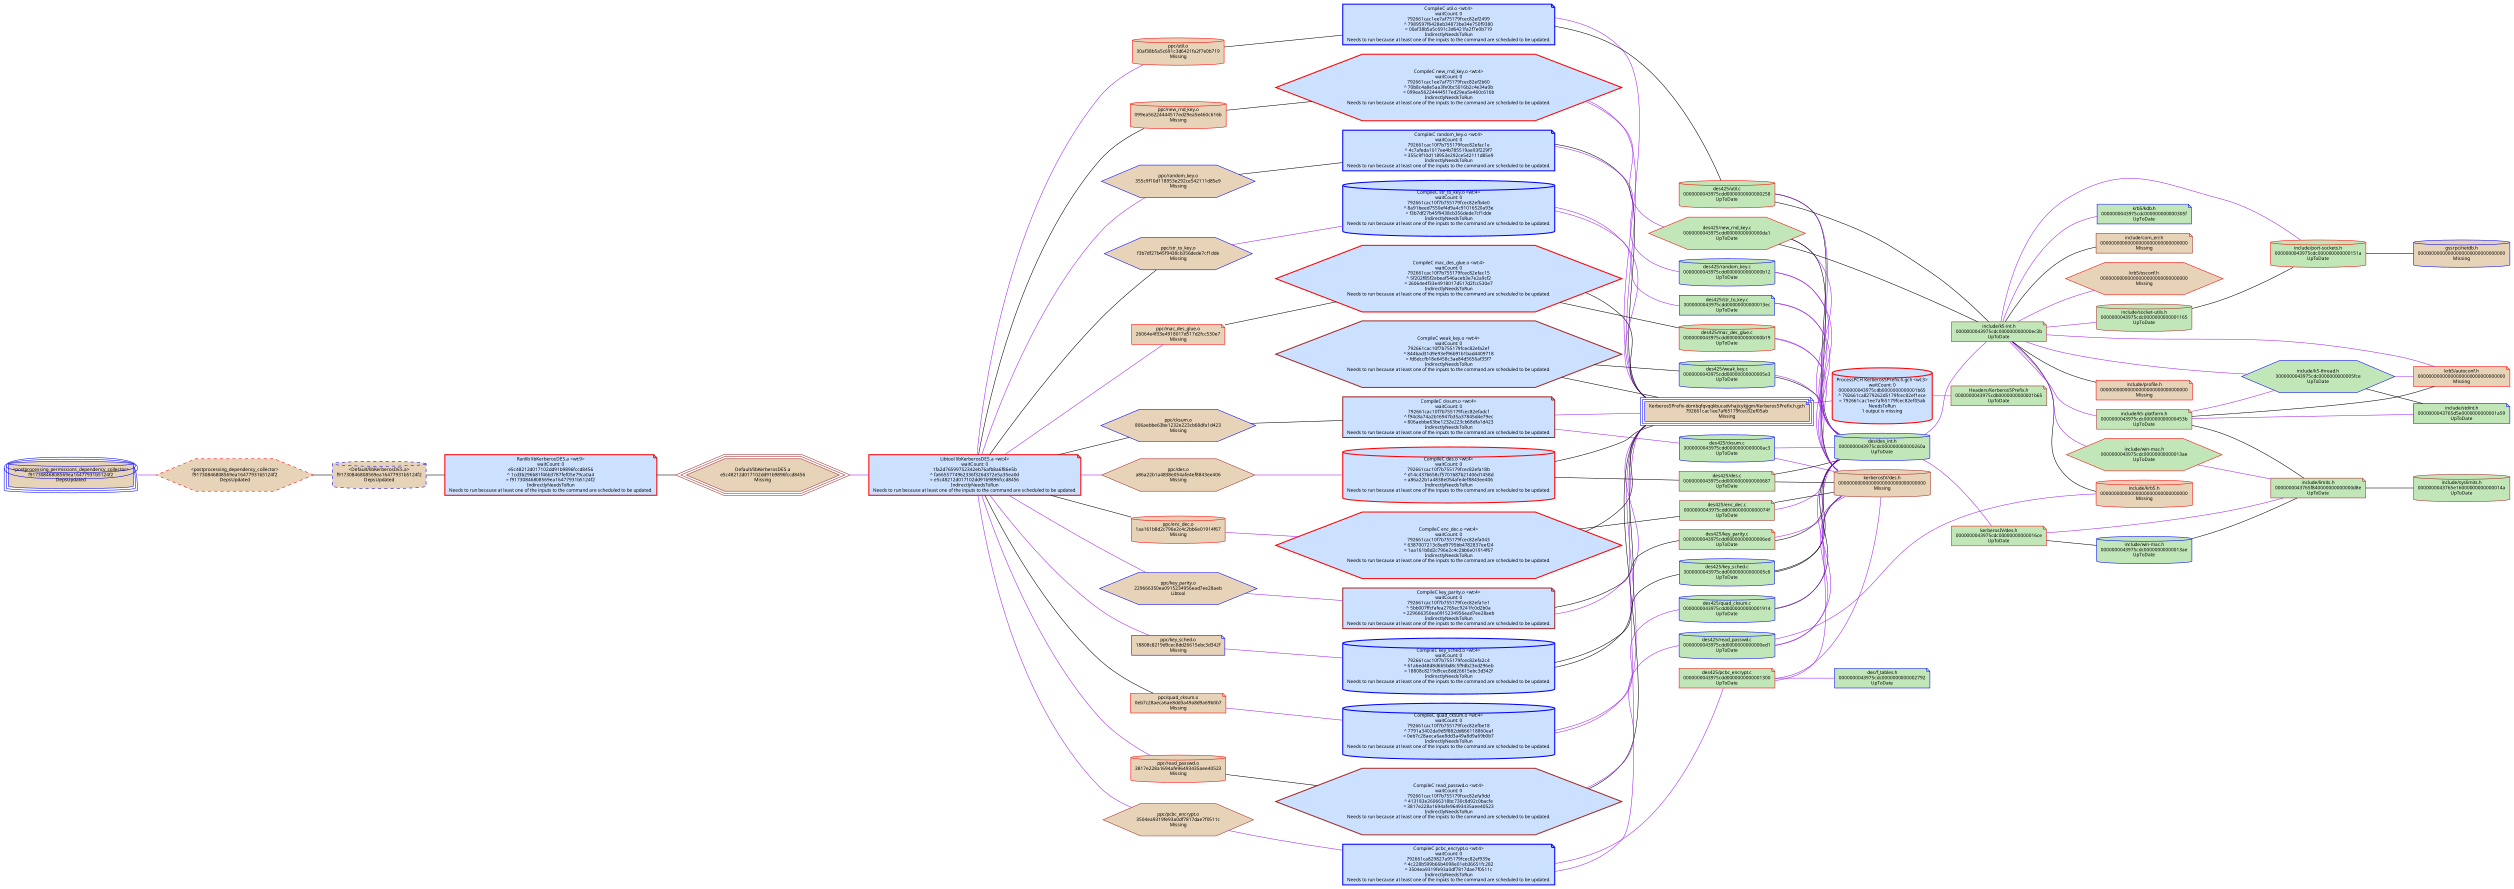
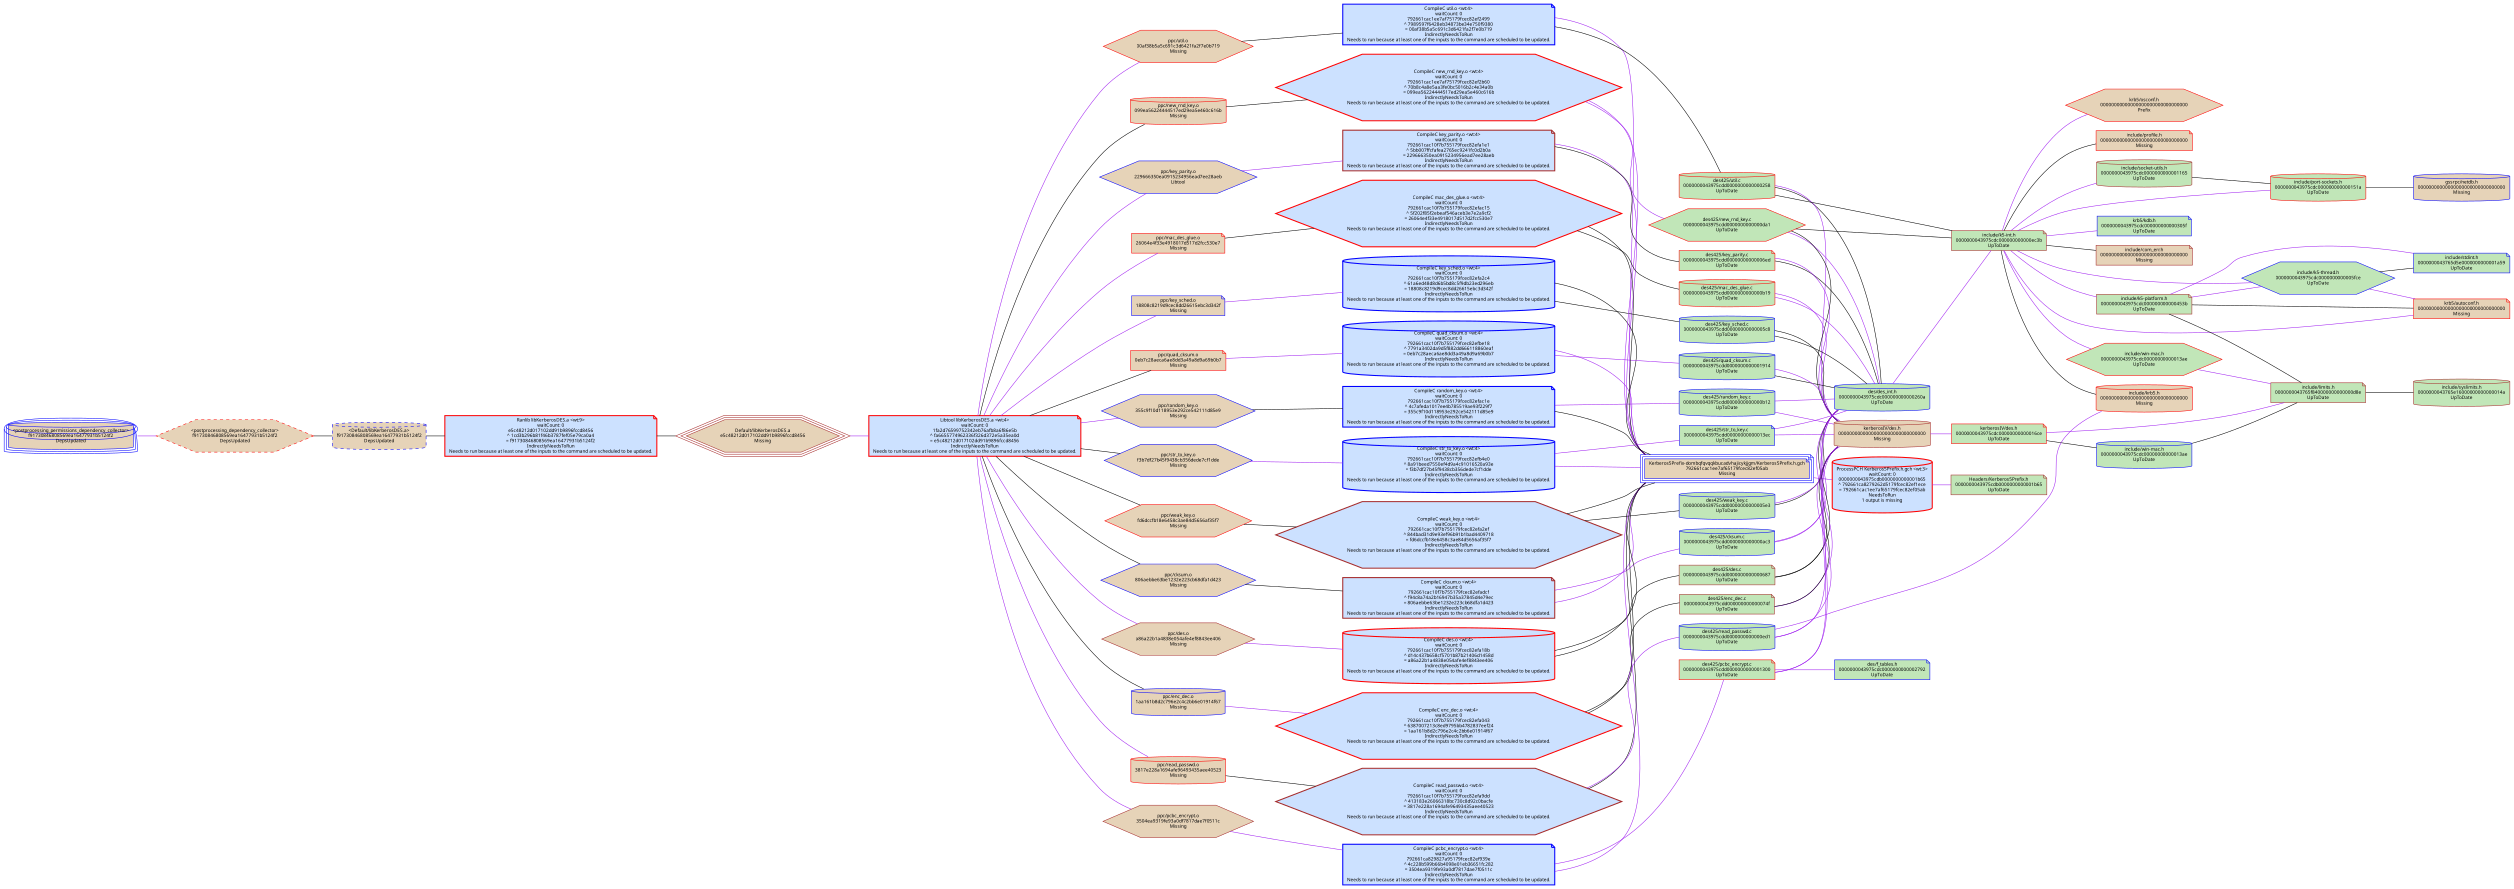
(1178, 52) -> (1178, 46)
(2144, 279) -> (2144, 105)
(1961, 489) -> (1941, 434)
none -> (1178, 521)
(1178, 530) -> (1178, 702)
